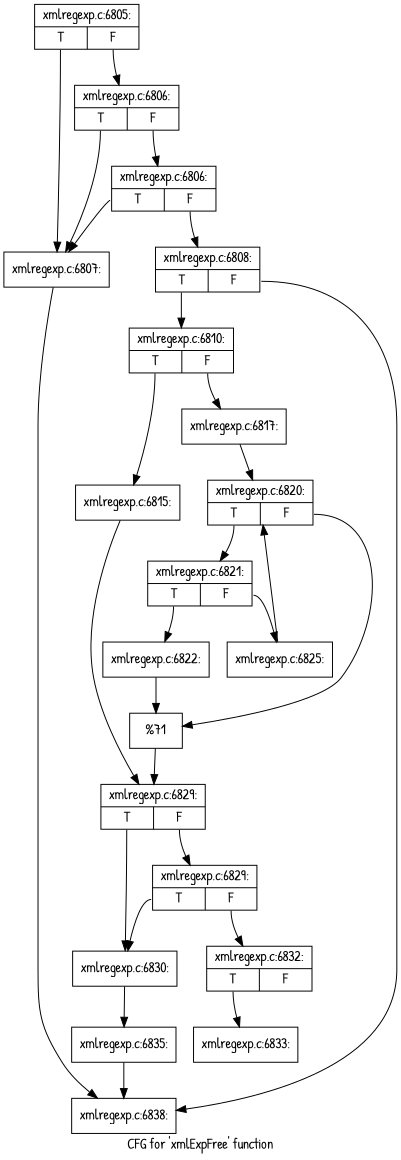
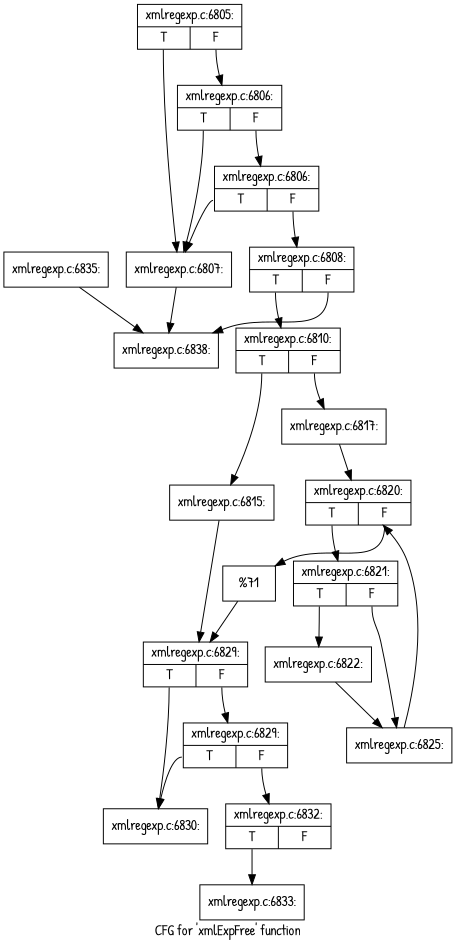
(156, 690) -> (355, 701)
(124, 1002) -> none
